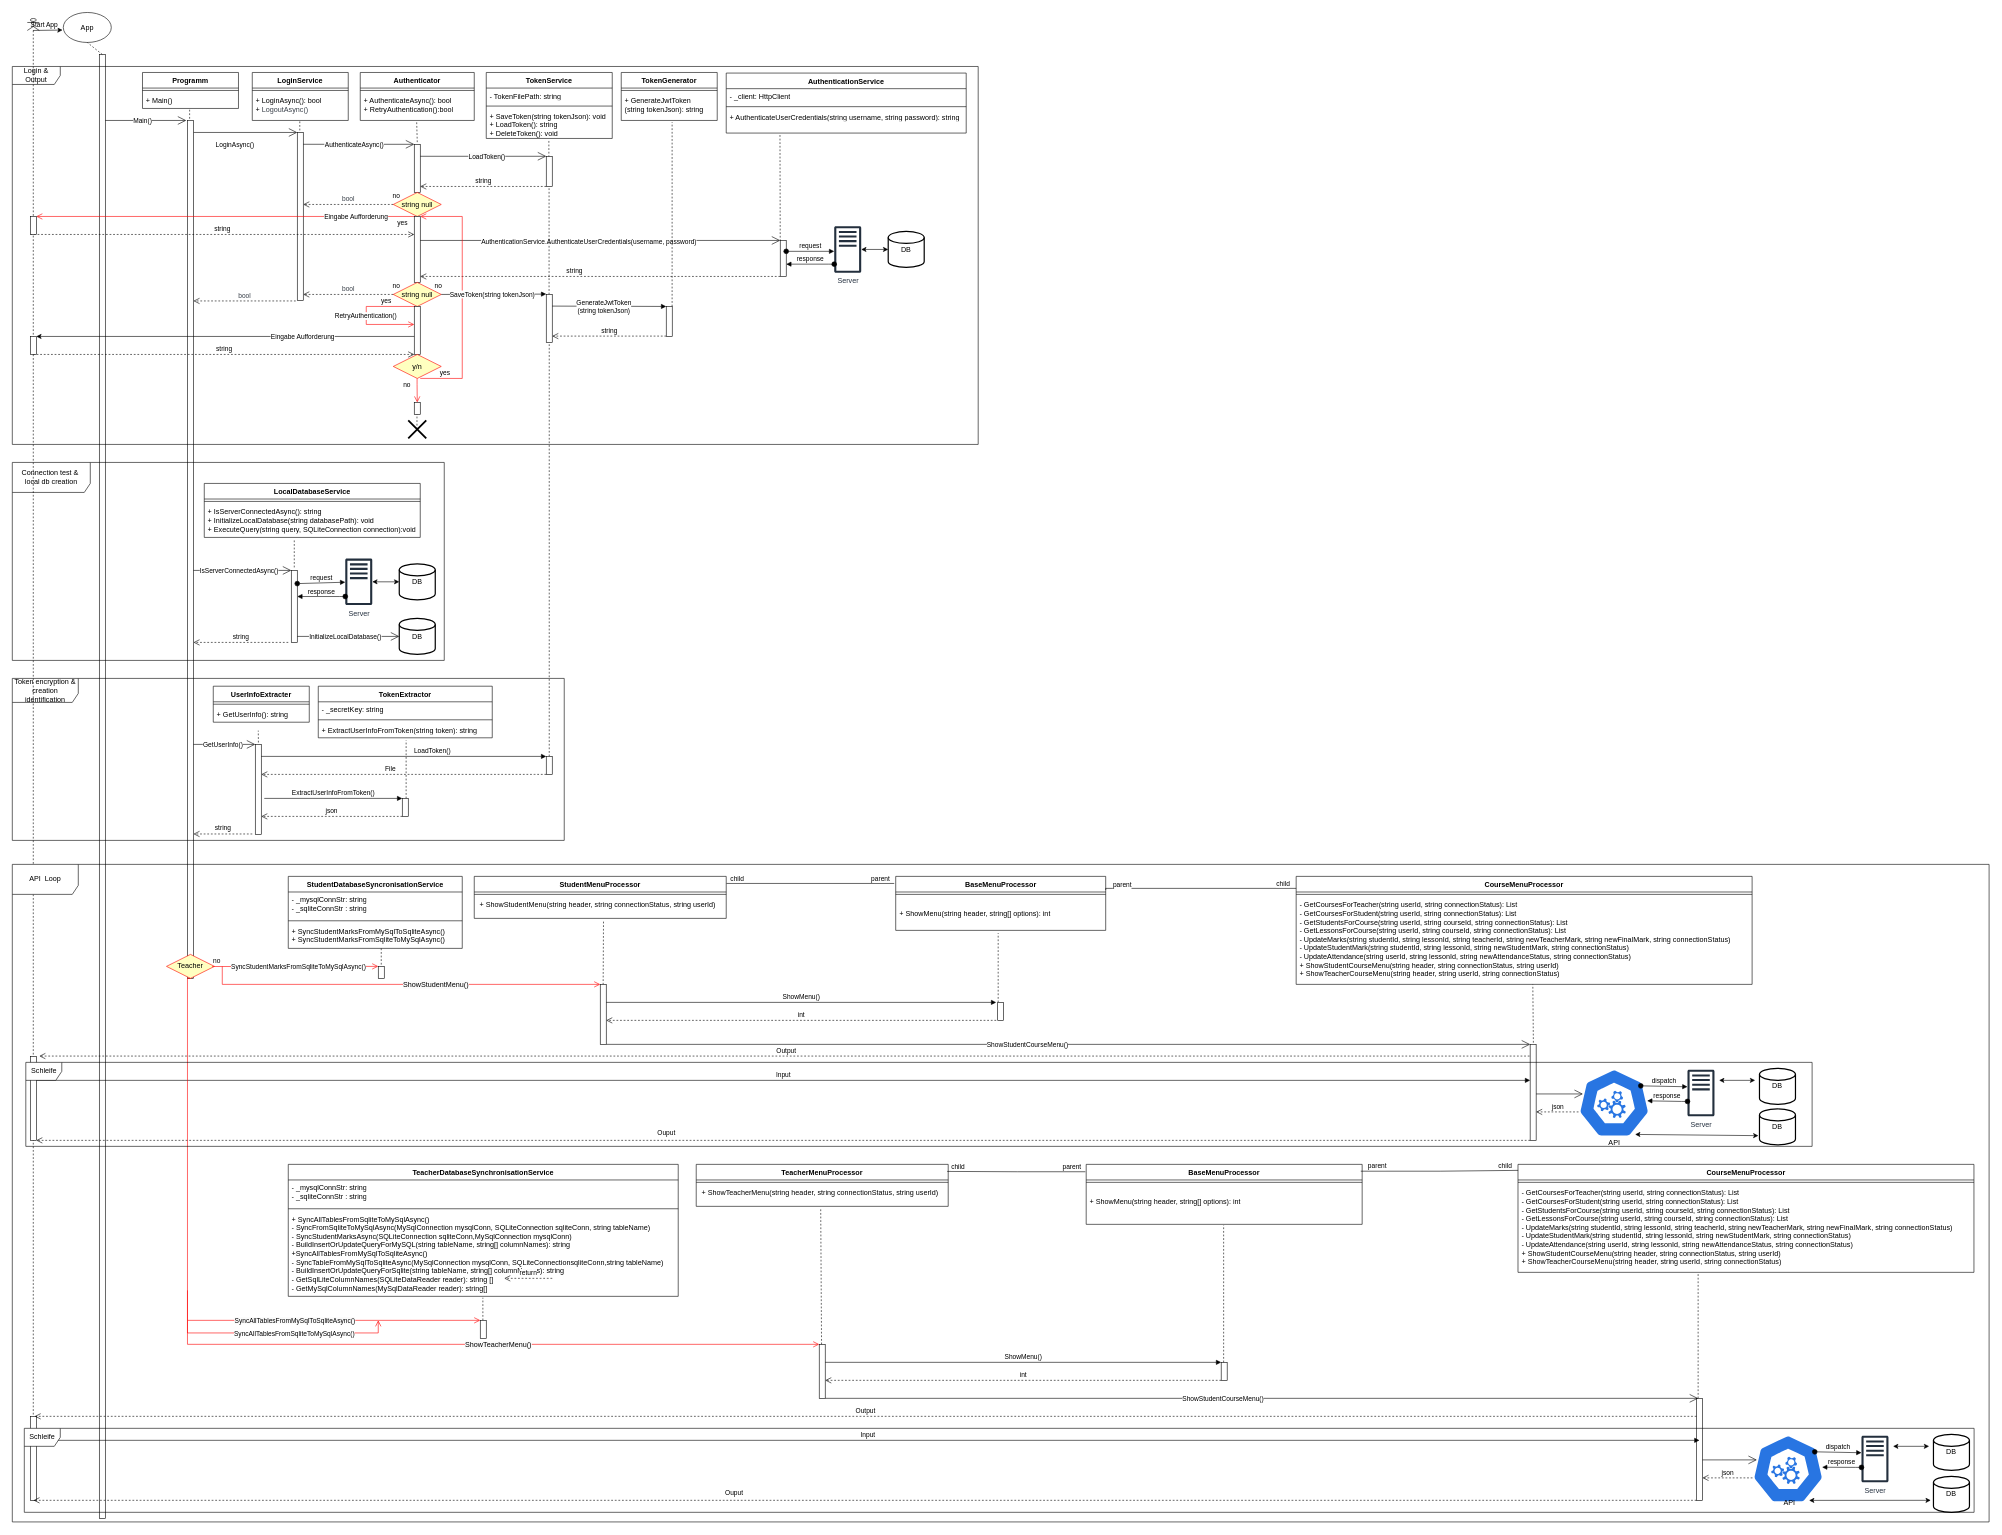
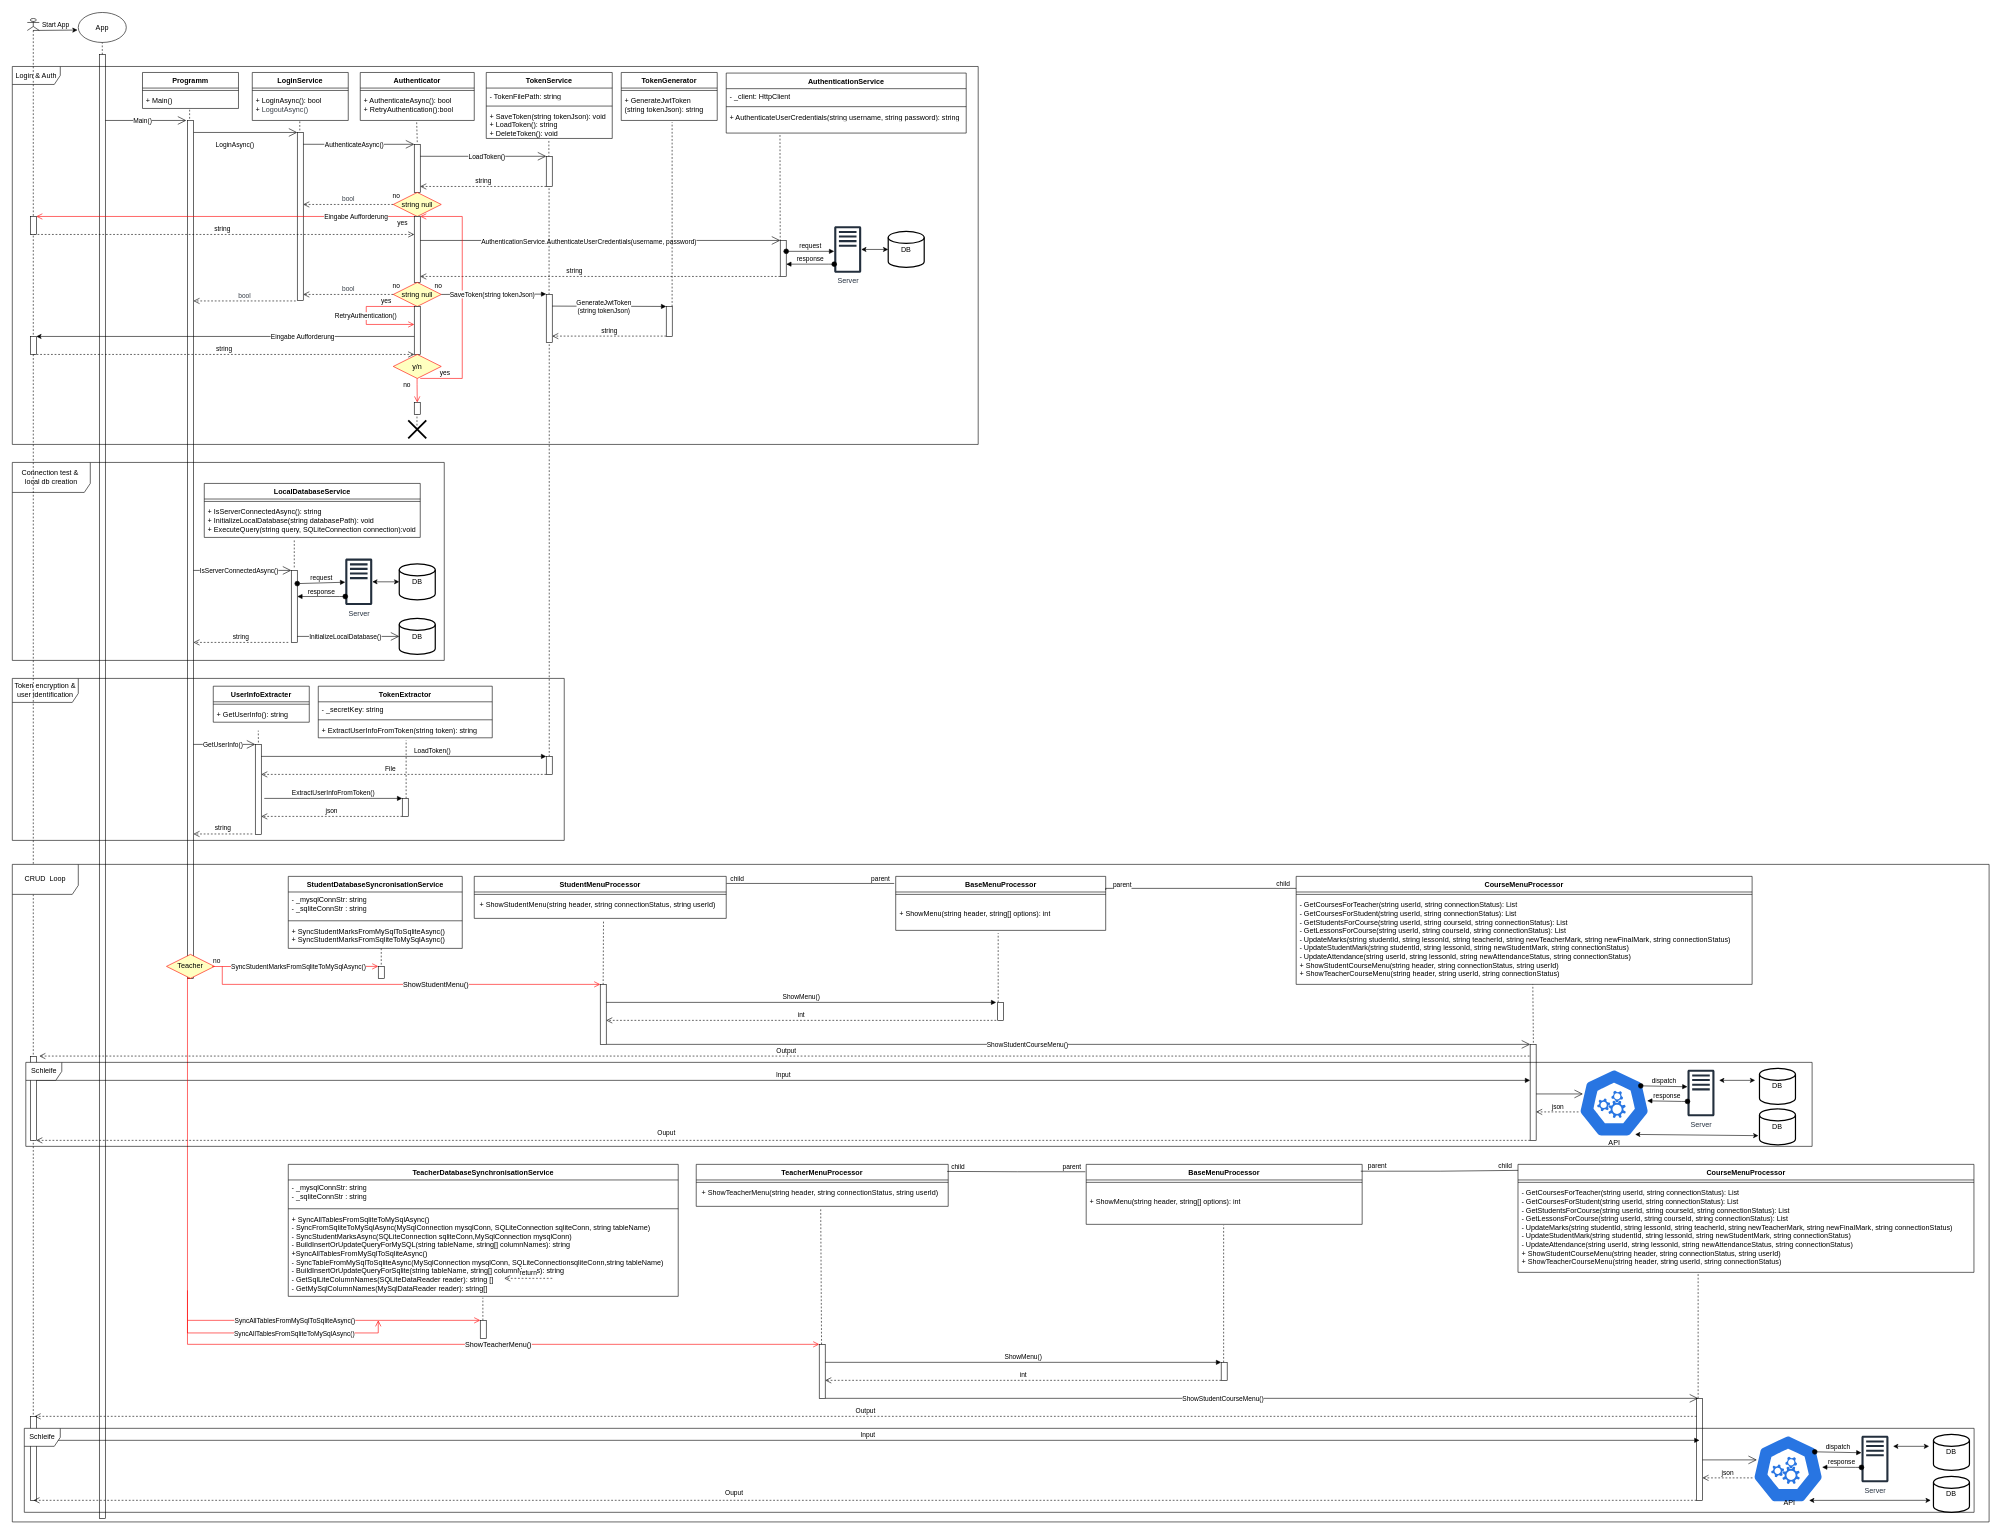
(87, 27) -> (102, 27)
(36, 75) -> (36, 75)
(45, 690) -> (45, 690)
(45, 879) -> (45, 879)
